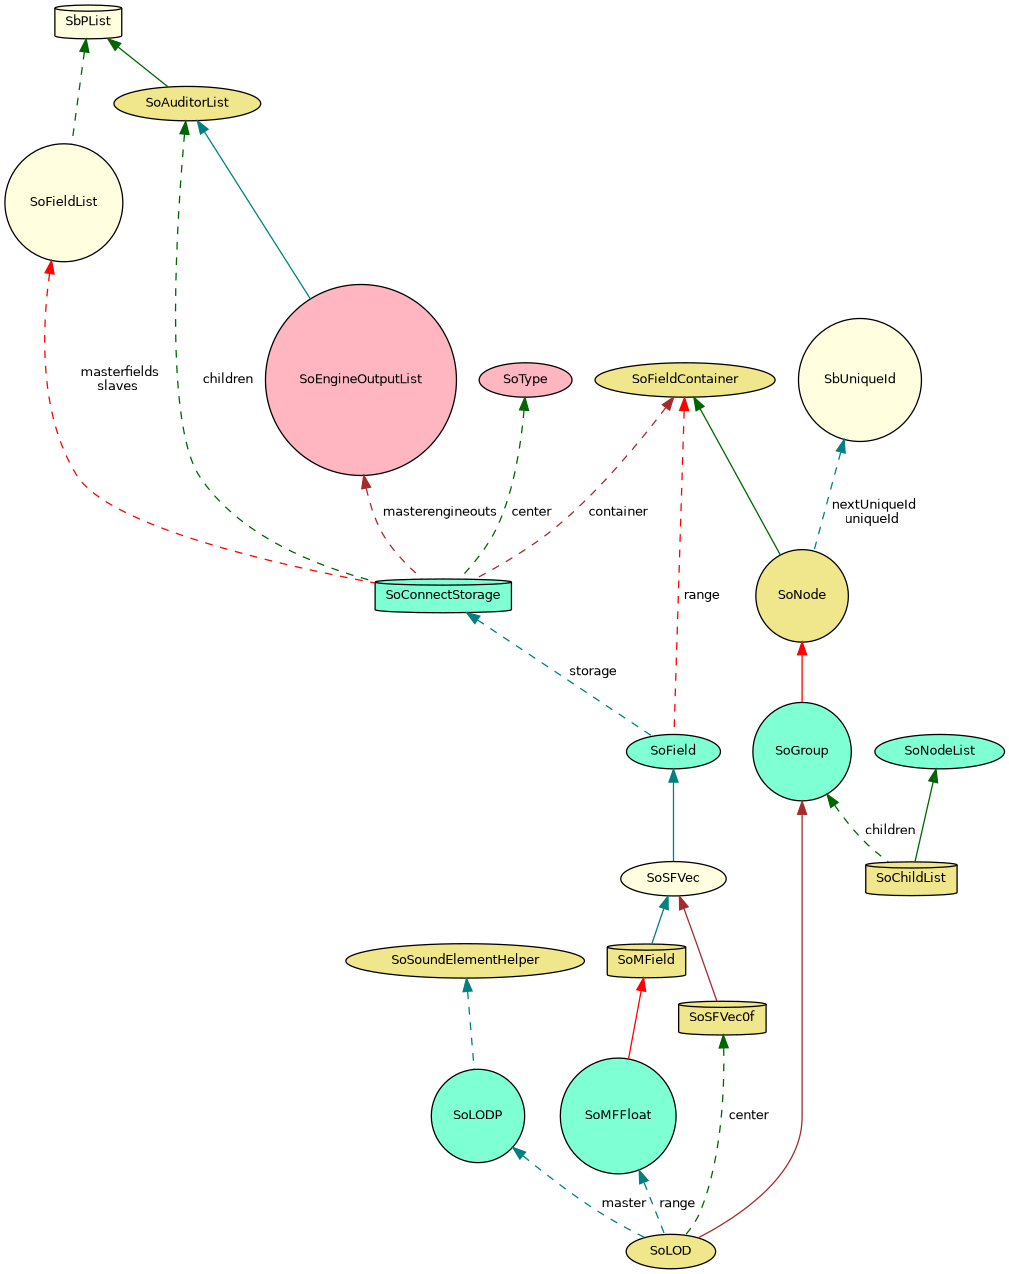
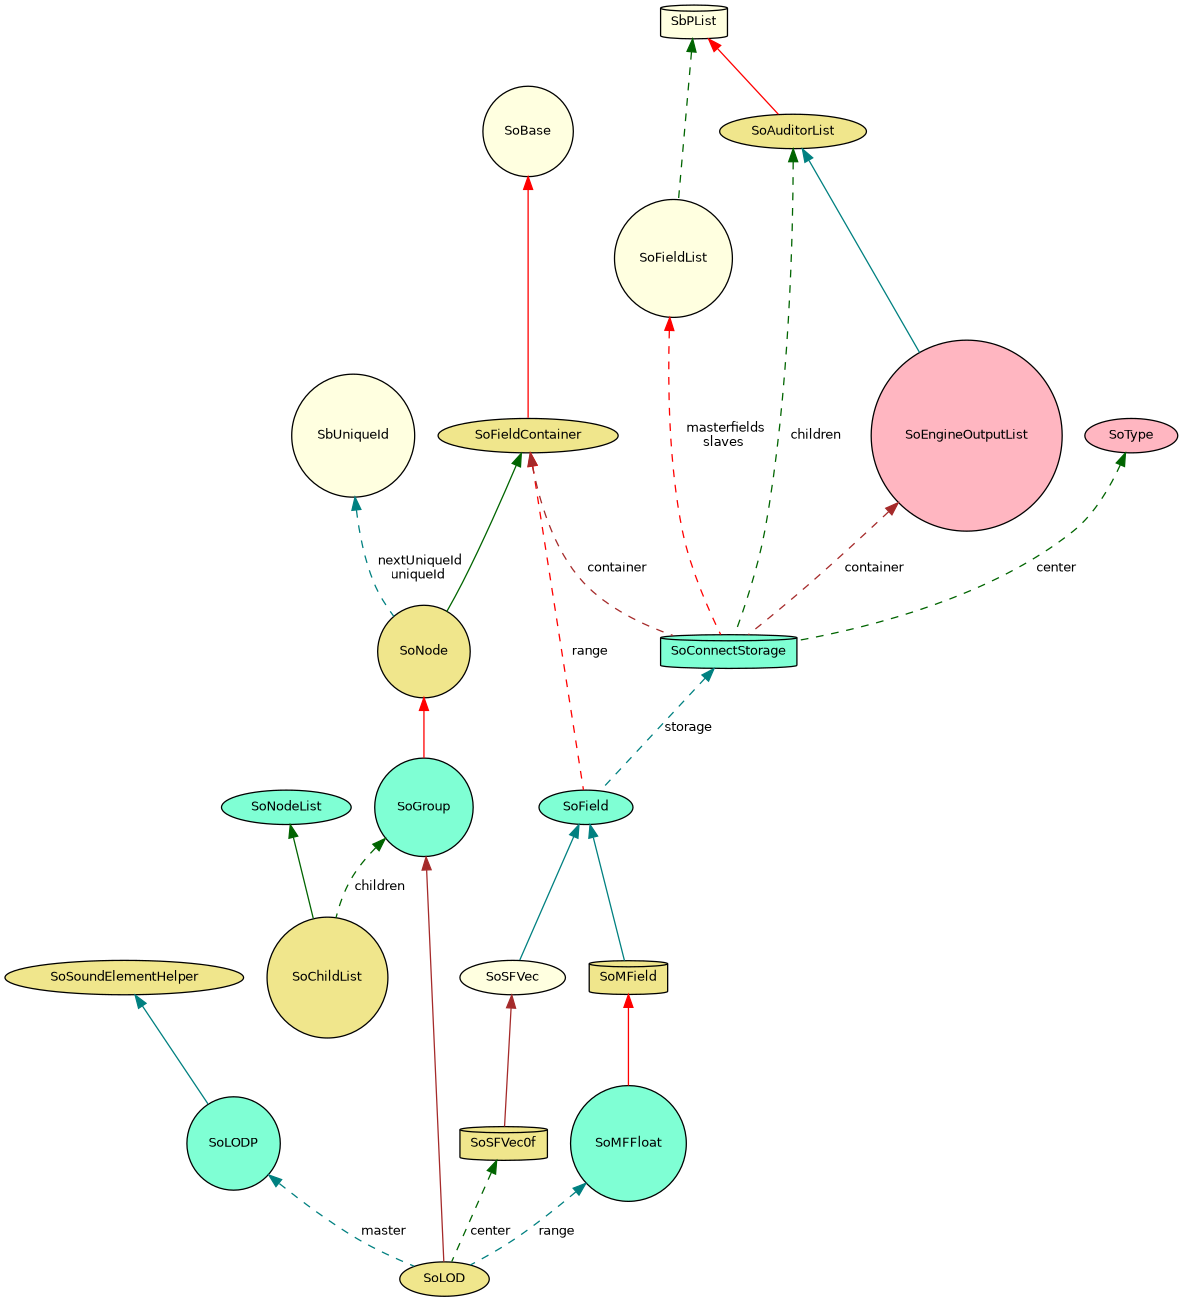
(143, 67) -> (748, 82)
none -> (528, 131)
(438, 513) -> (872, 568)
(911, 879) -> (327, 978)
(658, 926) -> (609, 899)
(471, 1030) -> (175, 1055)
